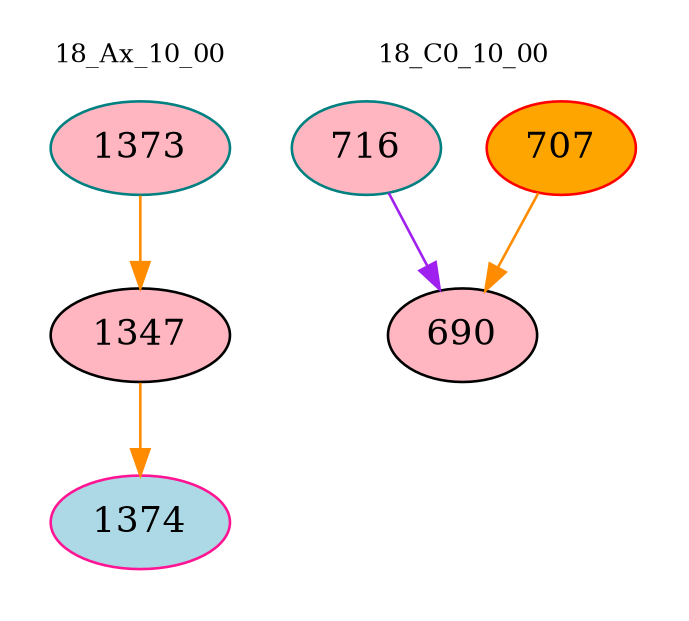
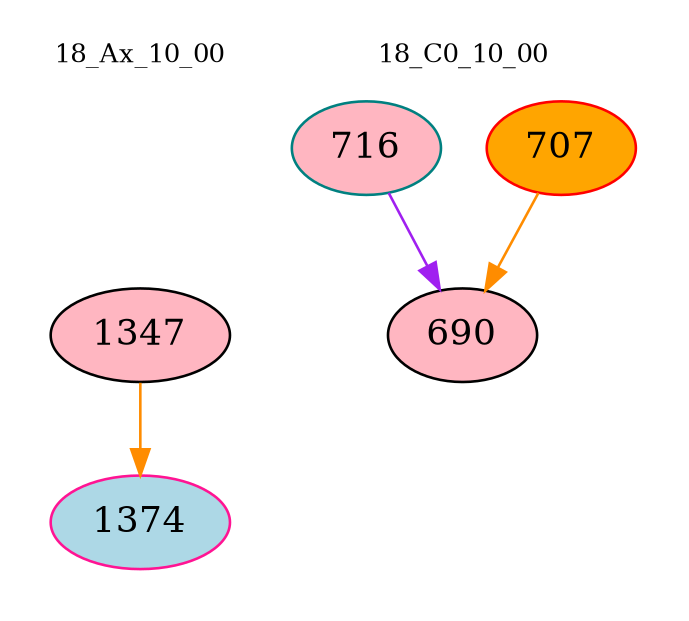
(140, 148) -> none
